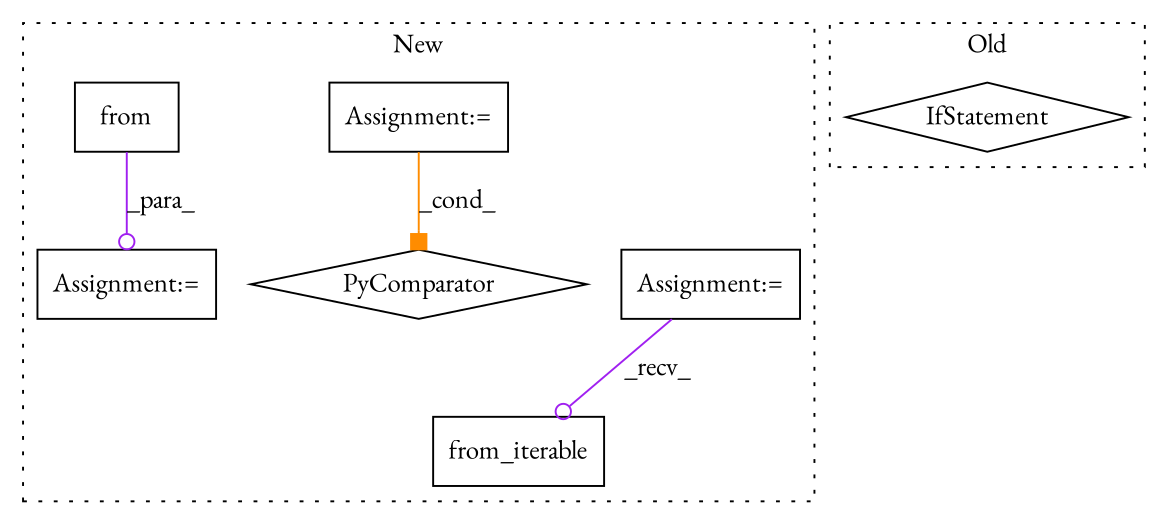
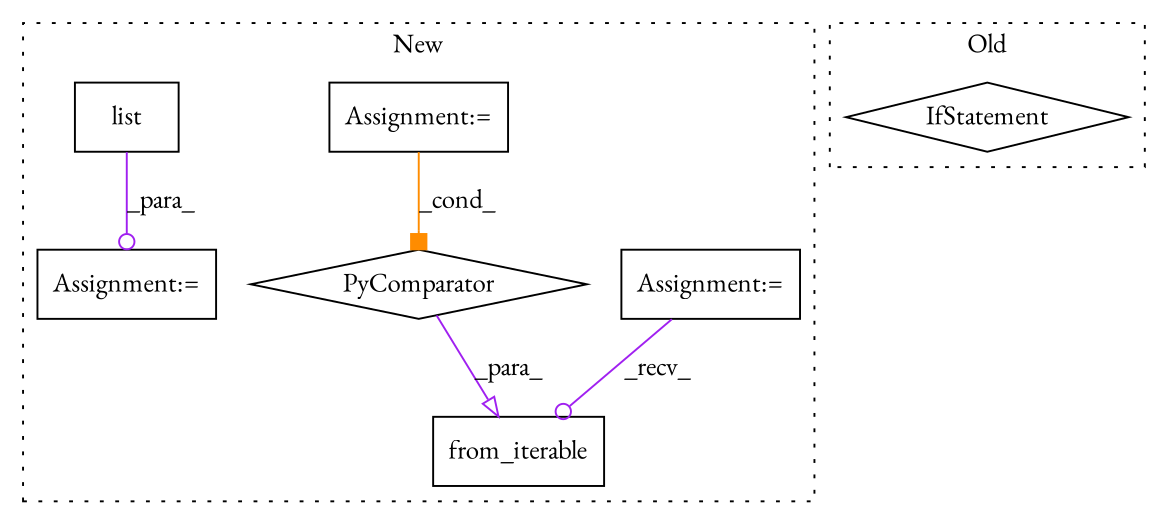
(127, 117) -> (127, 117)
none -> (462, 357)
